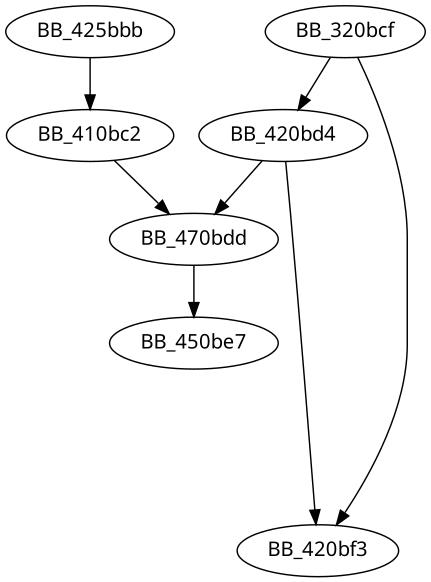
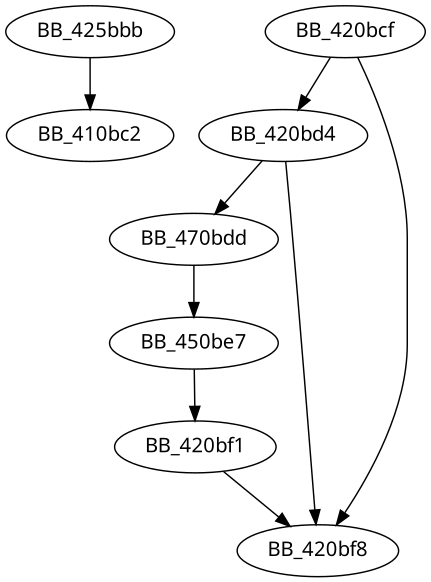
(345, 32) -> (345, 32)
(136, 182) -> none
none -> (195, 447)
(318, 551) -> (318, 551)
